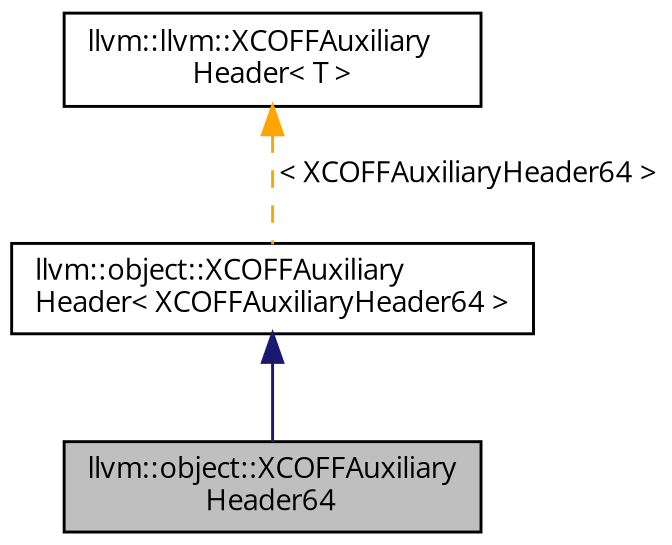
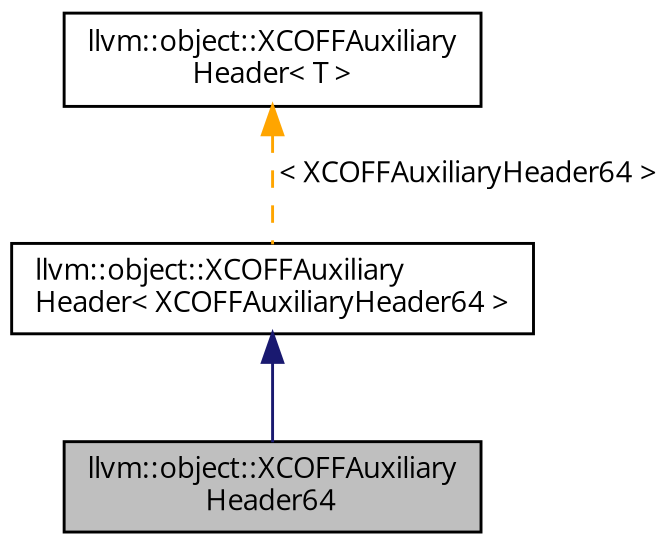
(273, 60) -> (273, 60)
